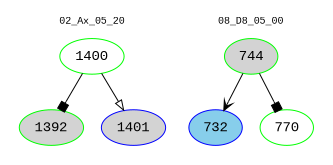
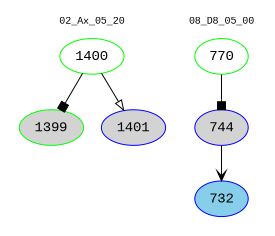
(251, 56) -> (222, 128)
(267, 88) -> (222, 87)
(51, 128) -> (51, 128)
